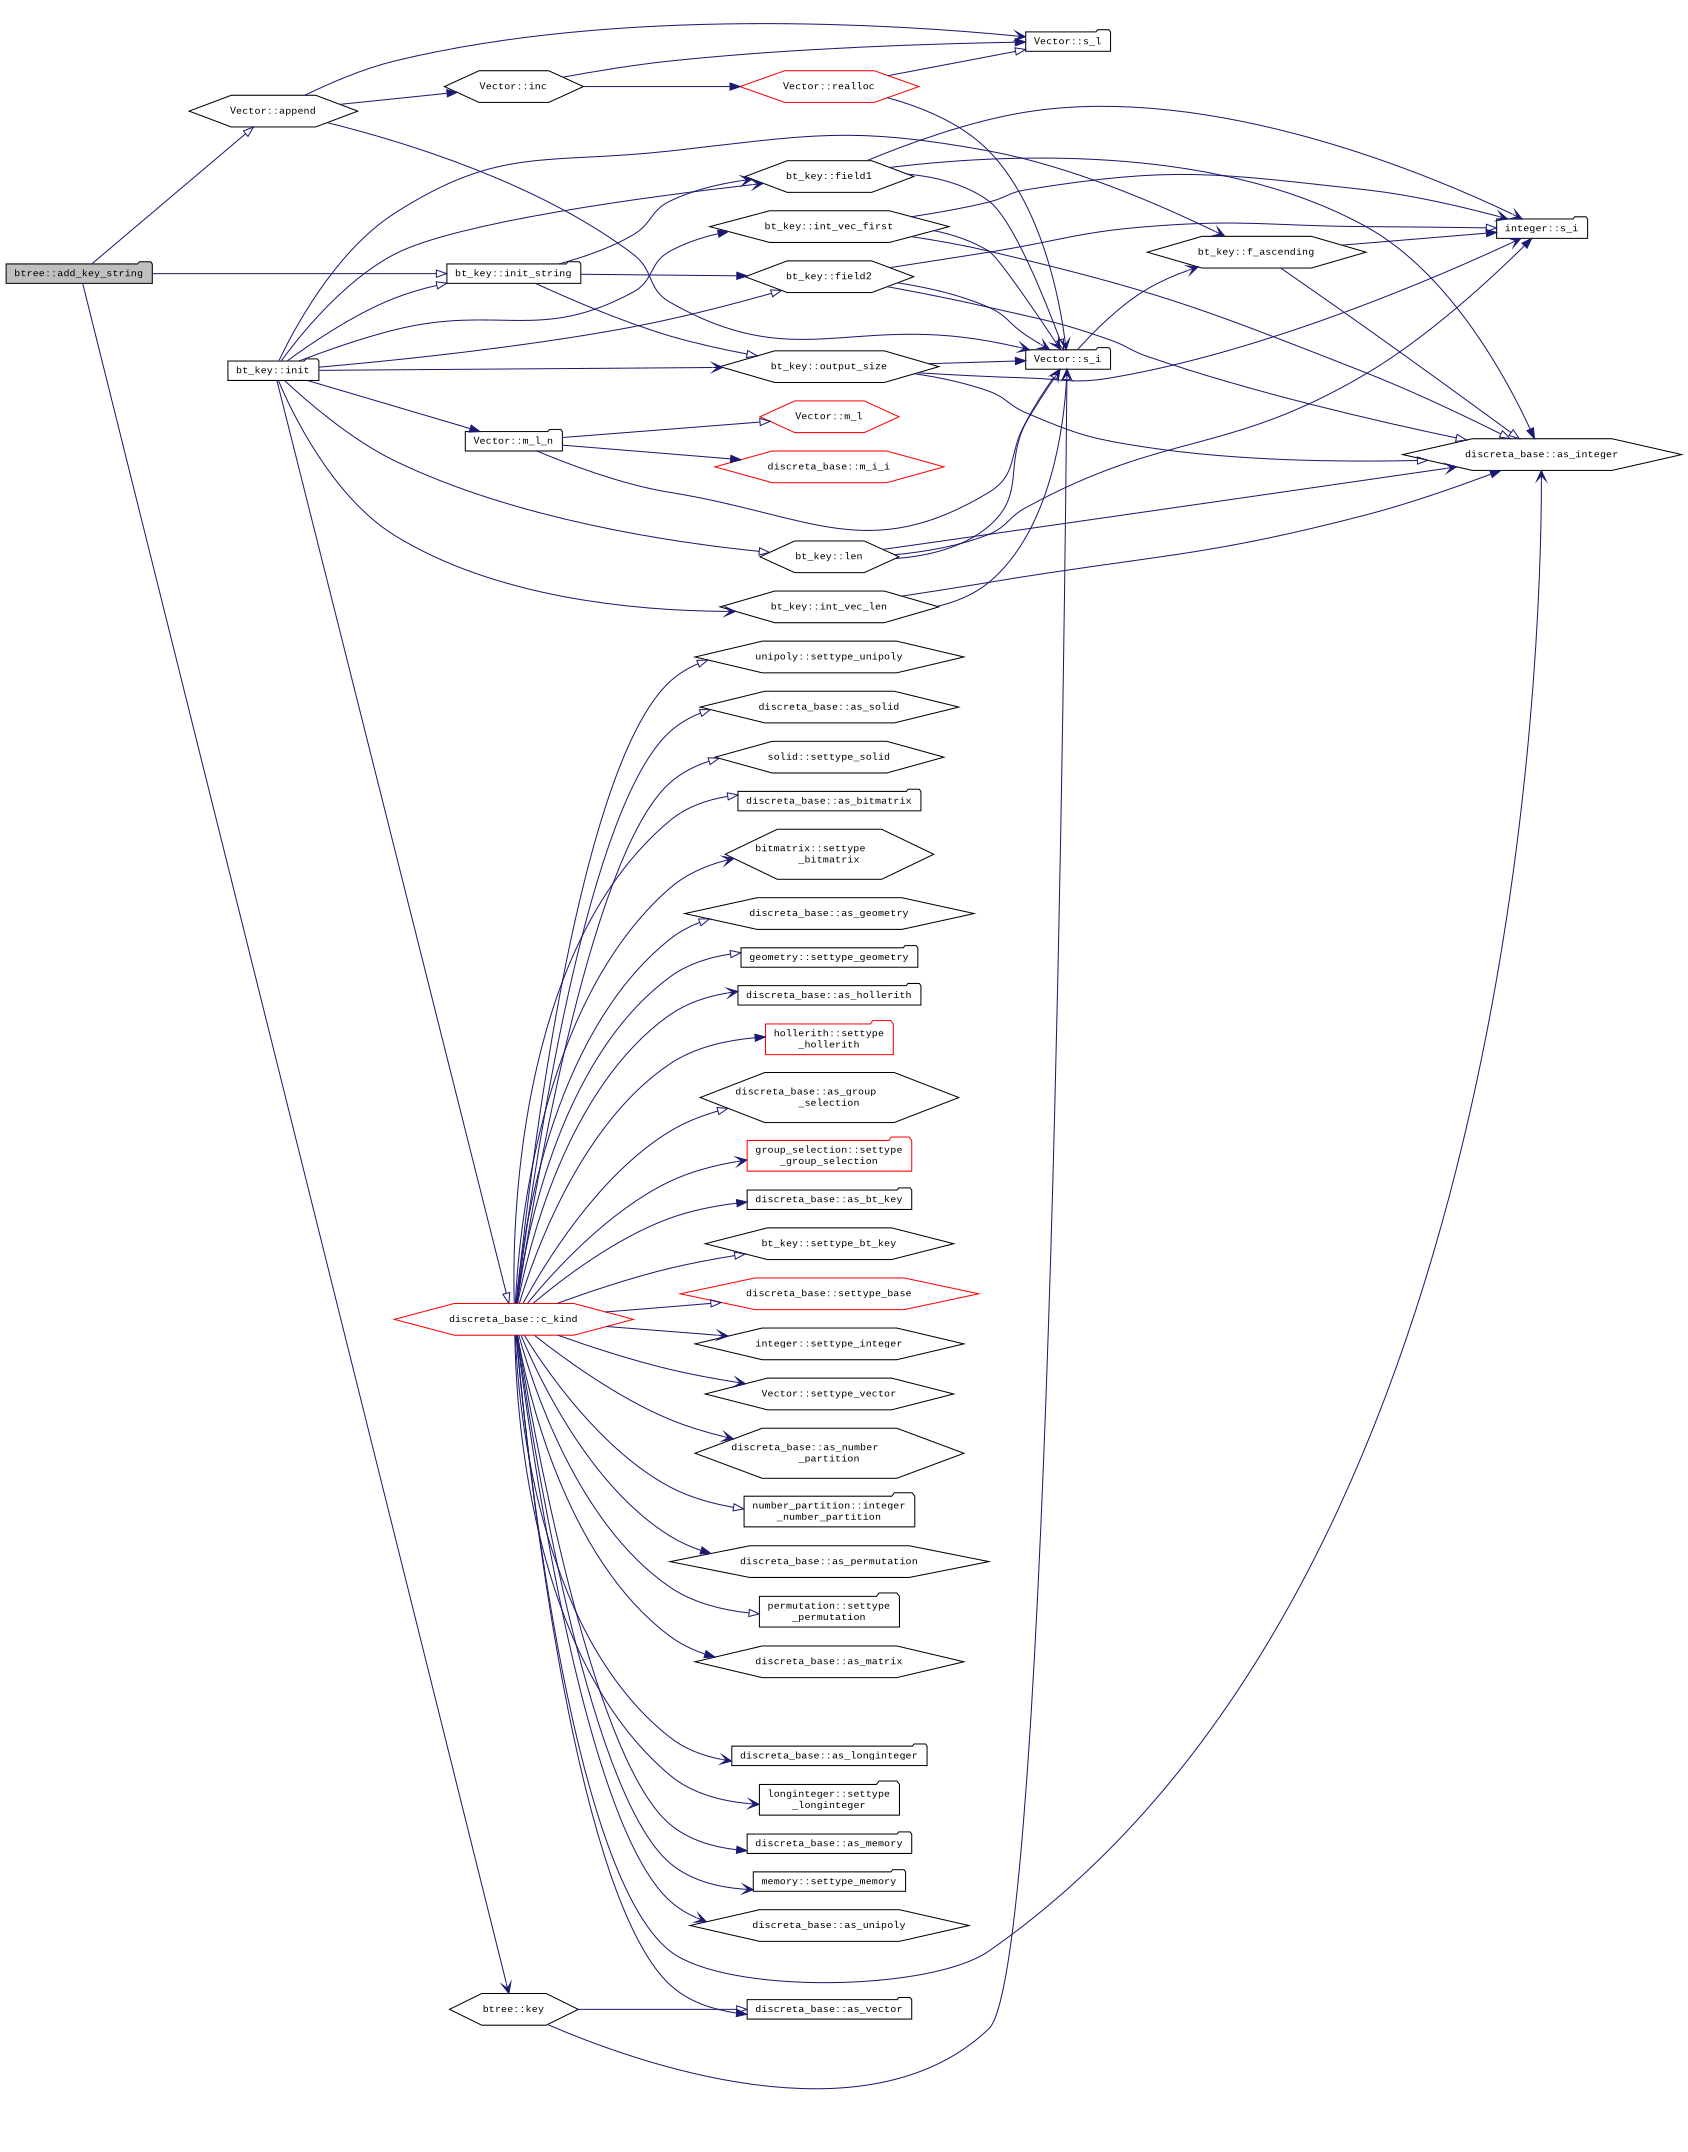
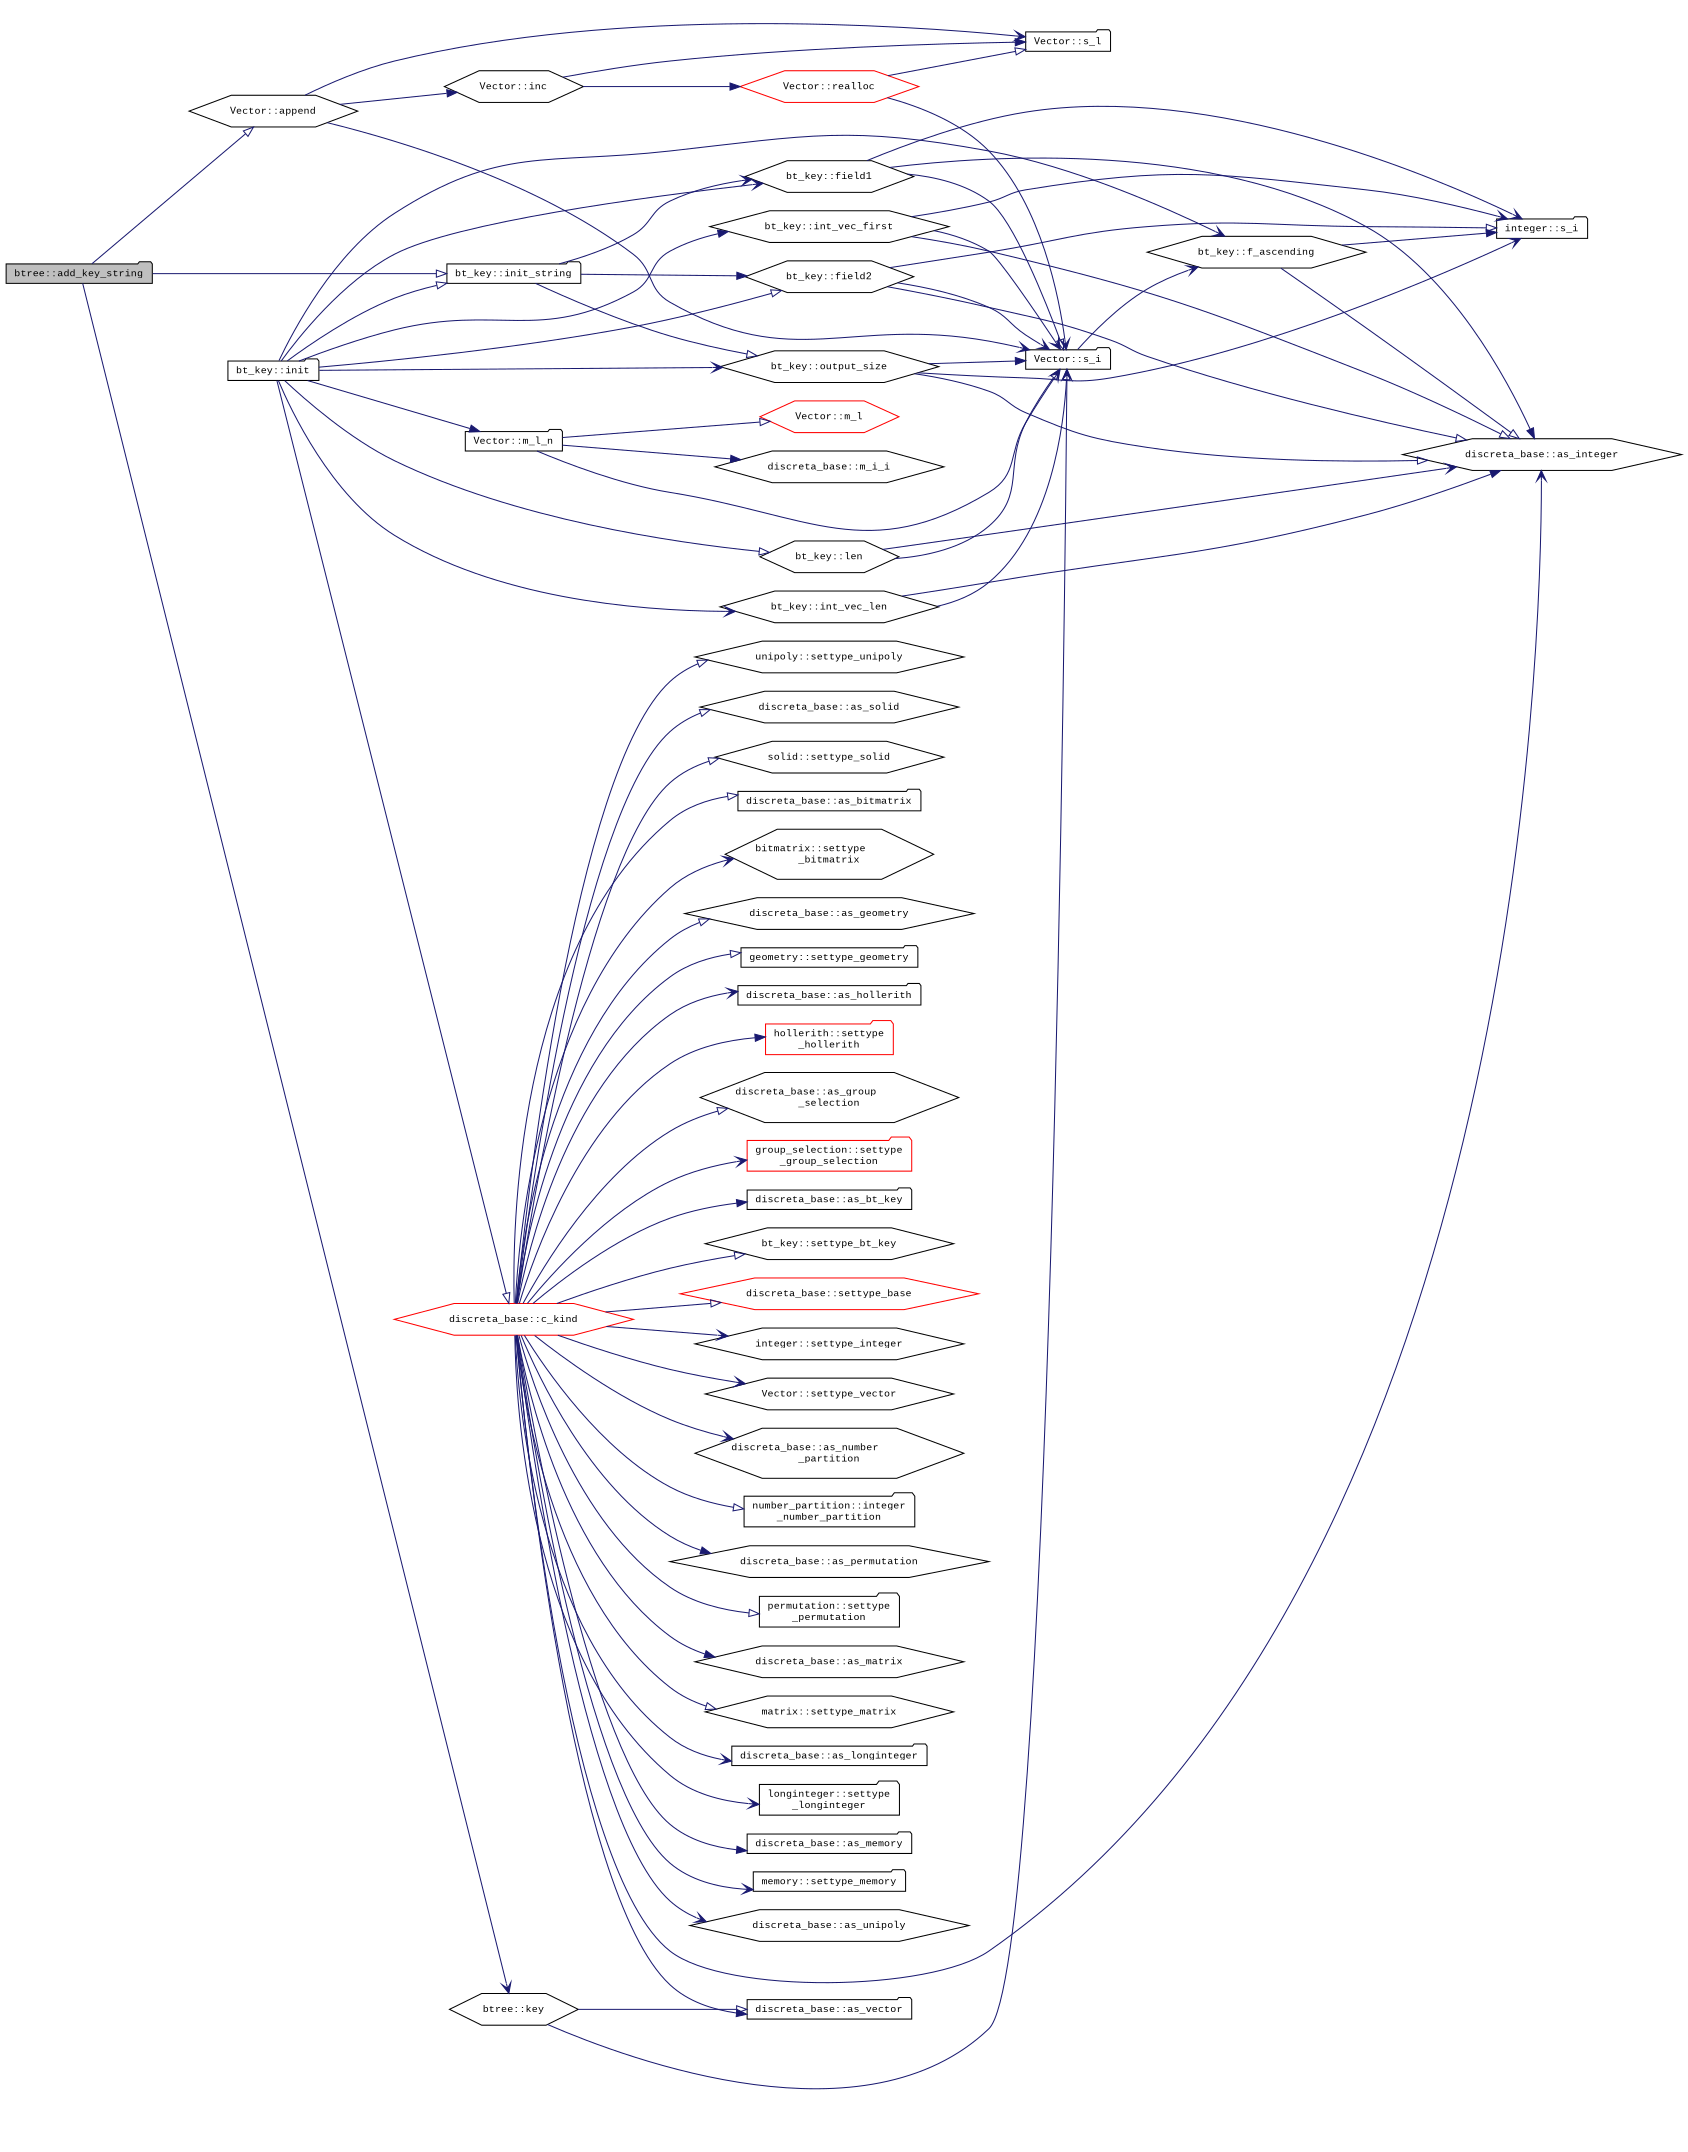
(1226, 434) -> none
(829, 467) -> (829, 467)
none -> (829, 1712)
